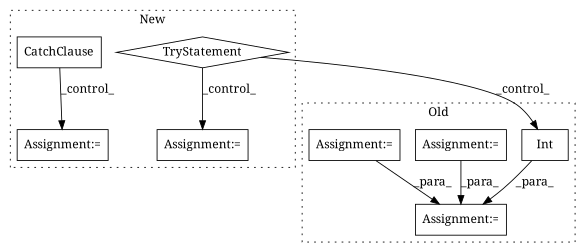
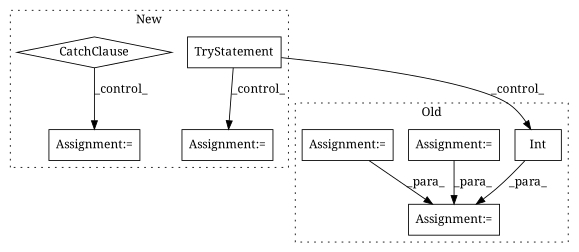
(59, 52) -> (94, 52)
(203, 52) -> (234, 52)
